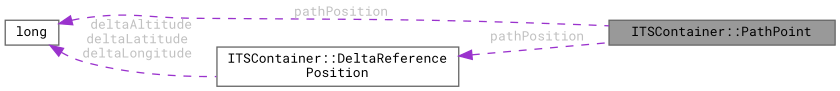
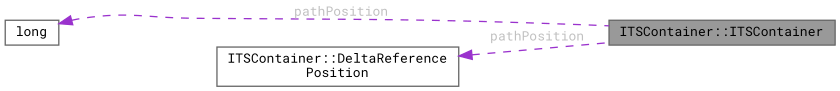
(722, 33) -> (722, 33)
(137, 72) -> none
